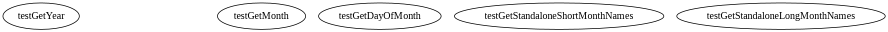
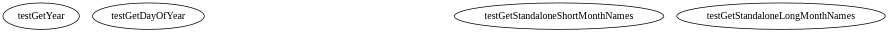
none -> (148, 16)
(262, 16) -> none
(380, 16) -> none
